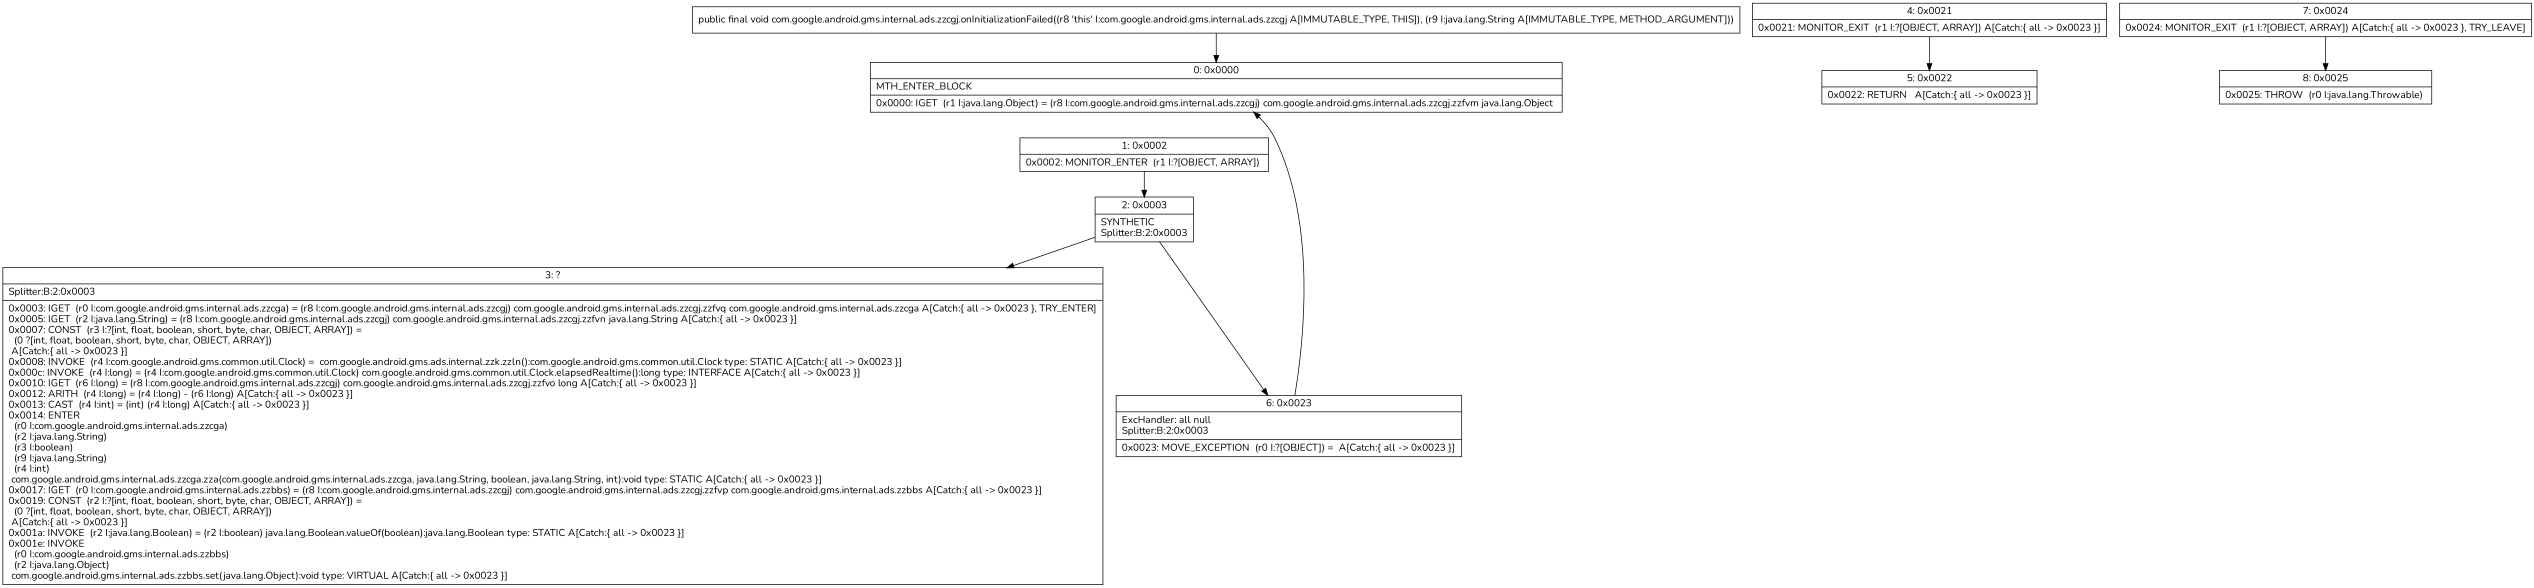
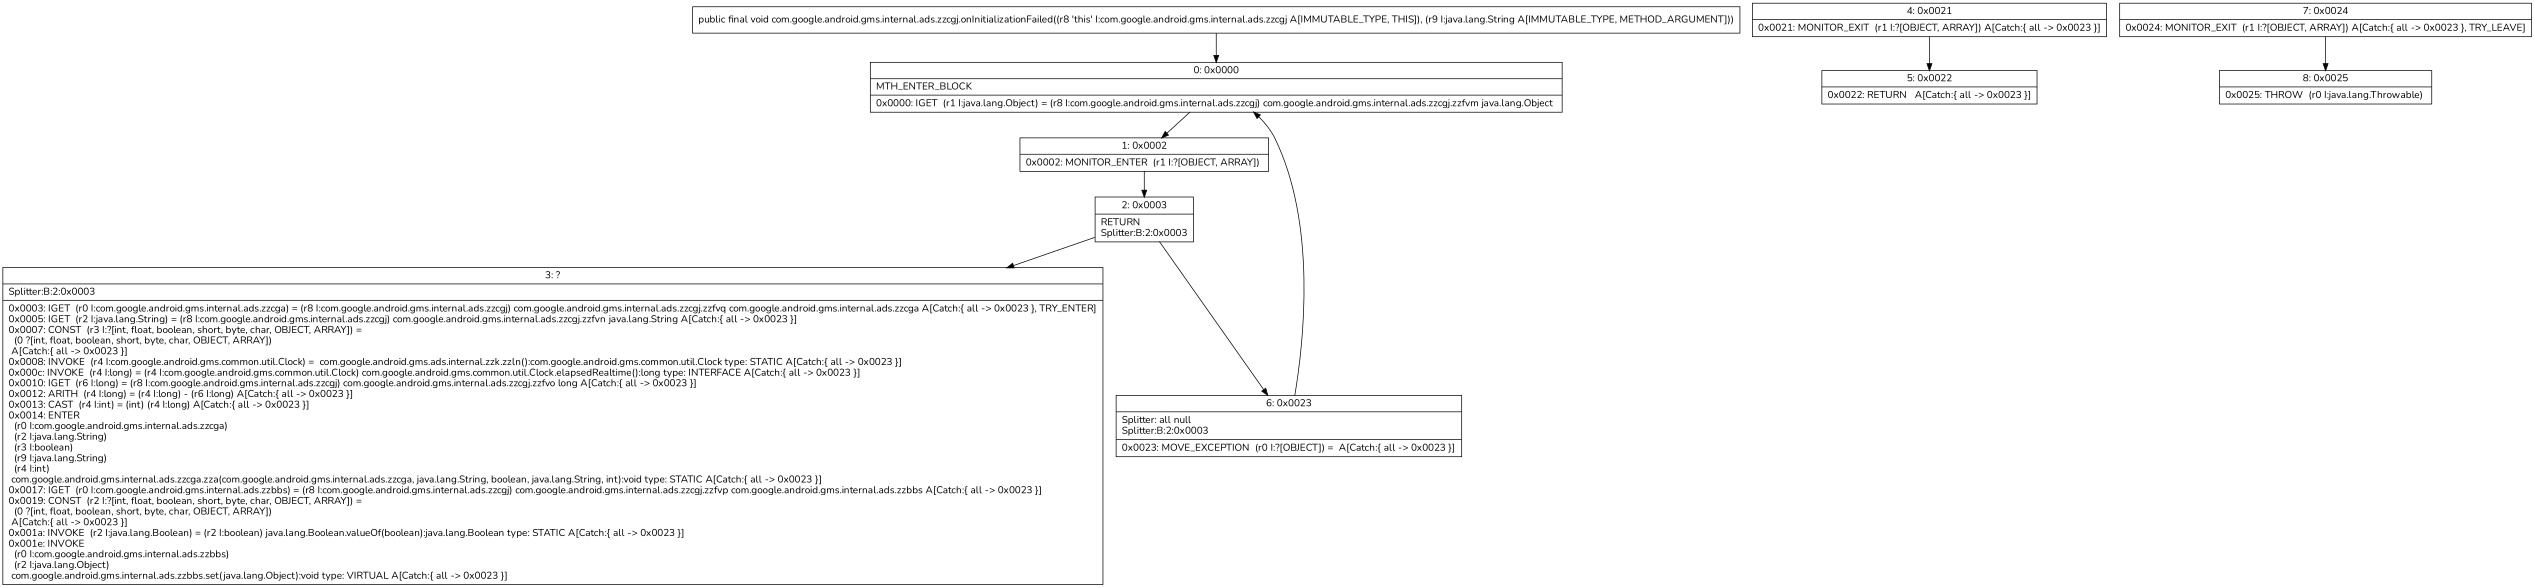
none -> (1179, 123)
(1128, 222) -> (1121, 222)
(1167, 420) -> (1157, 420)
